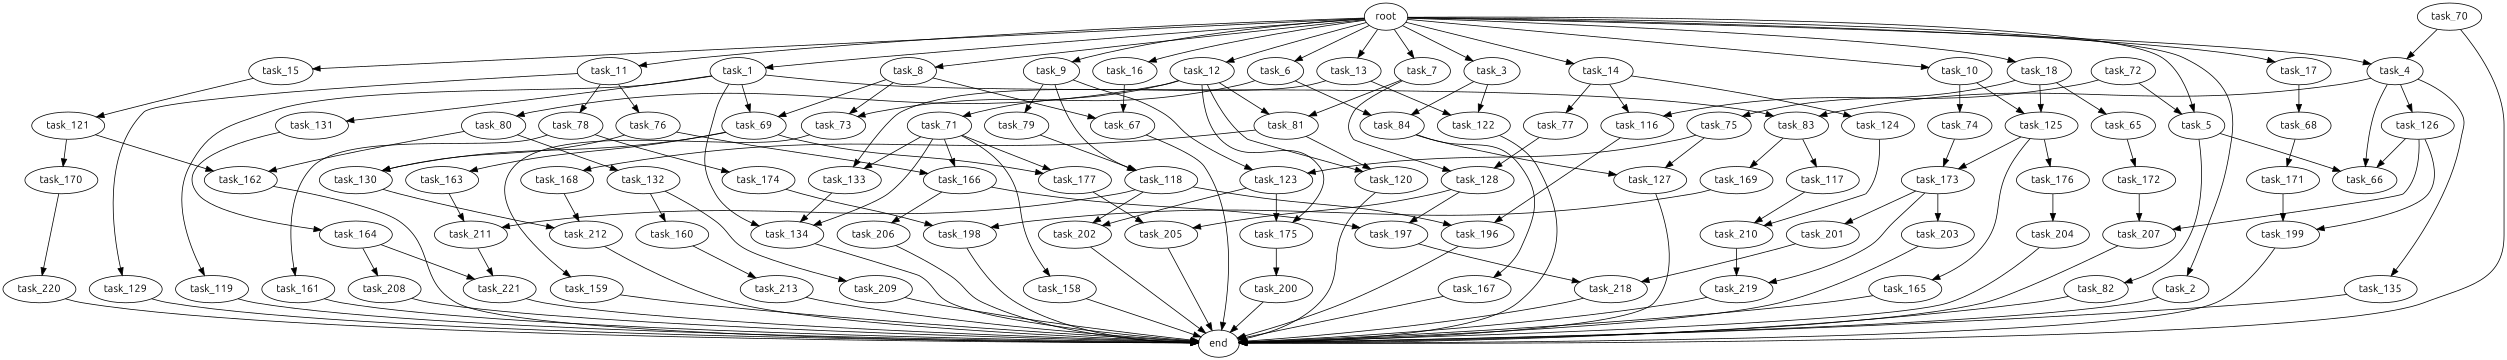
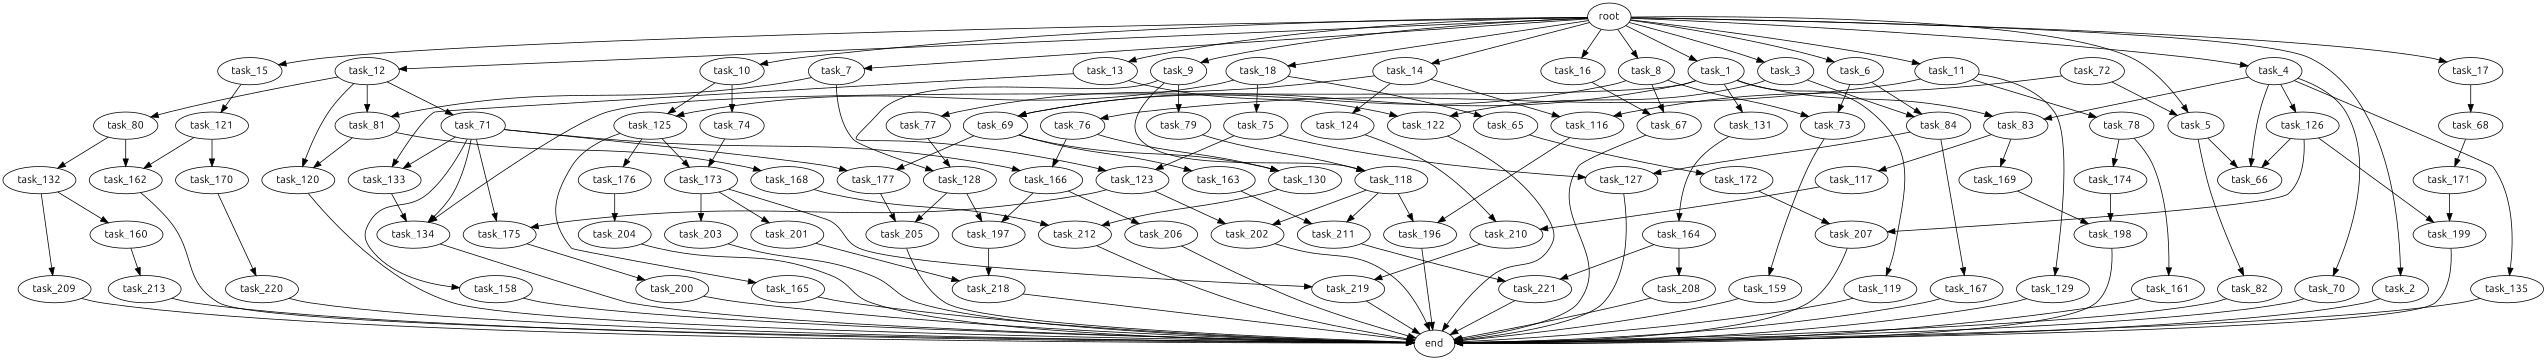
(2425, 41) -> (2359, 161)
(1272, 151) -> (485, 176)
